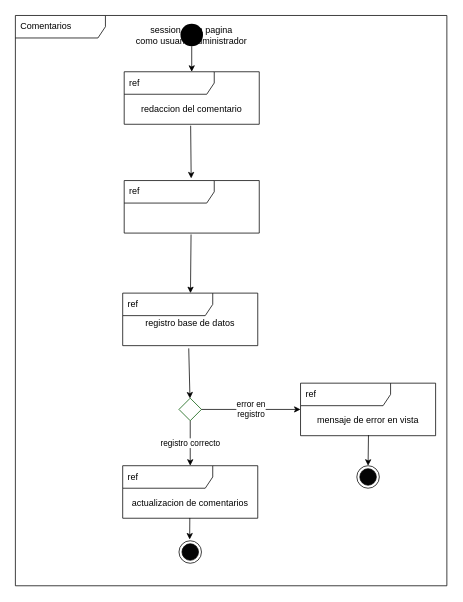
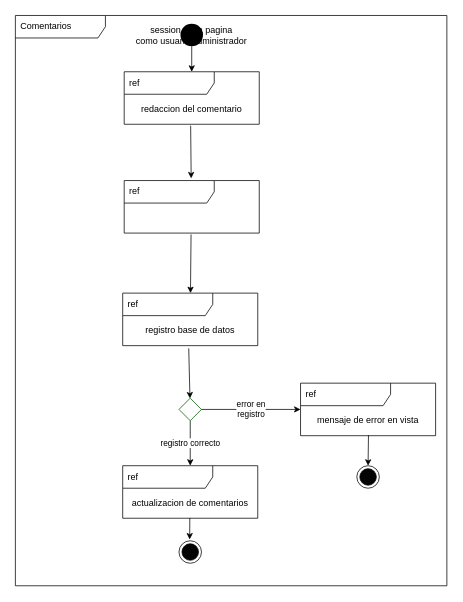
(190, 323) -> (190, 330)
